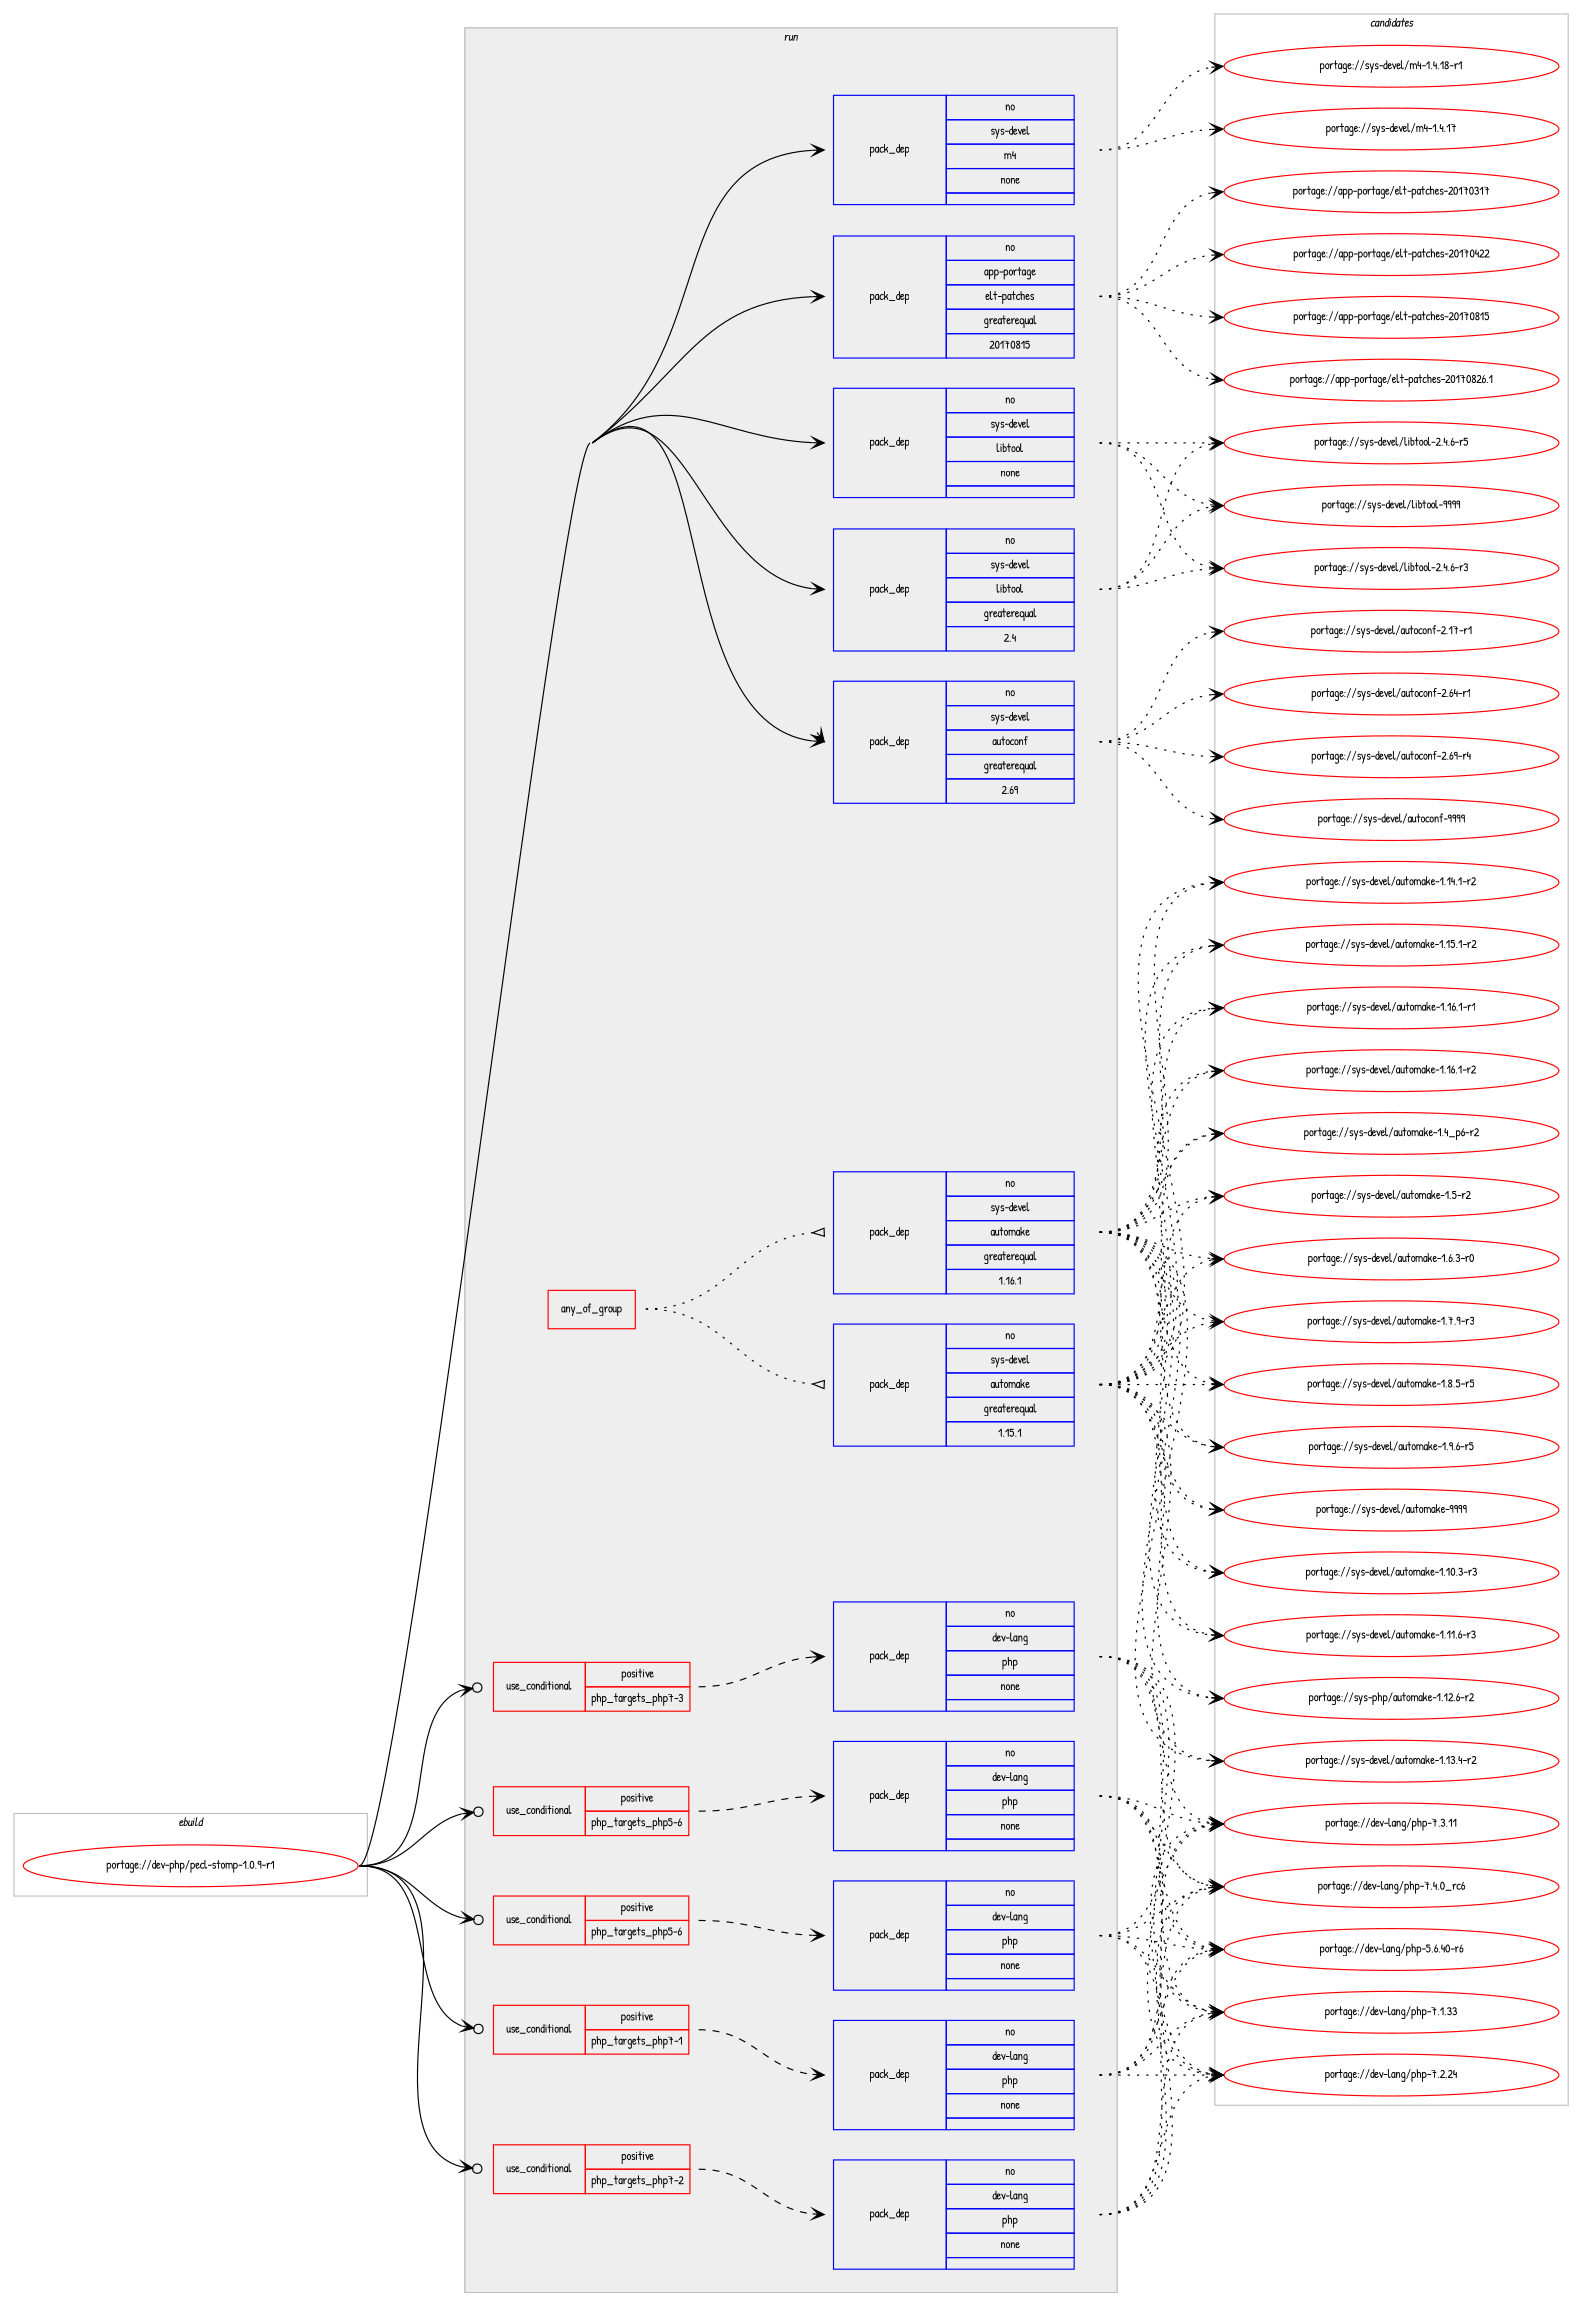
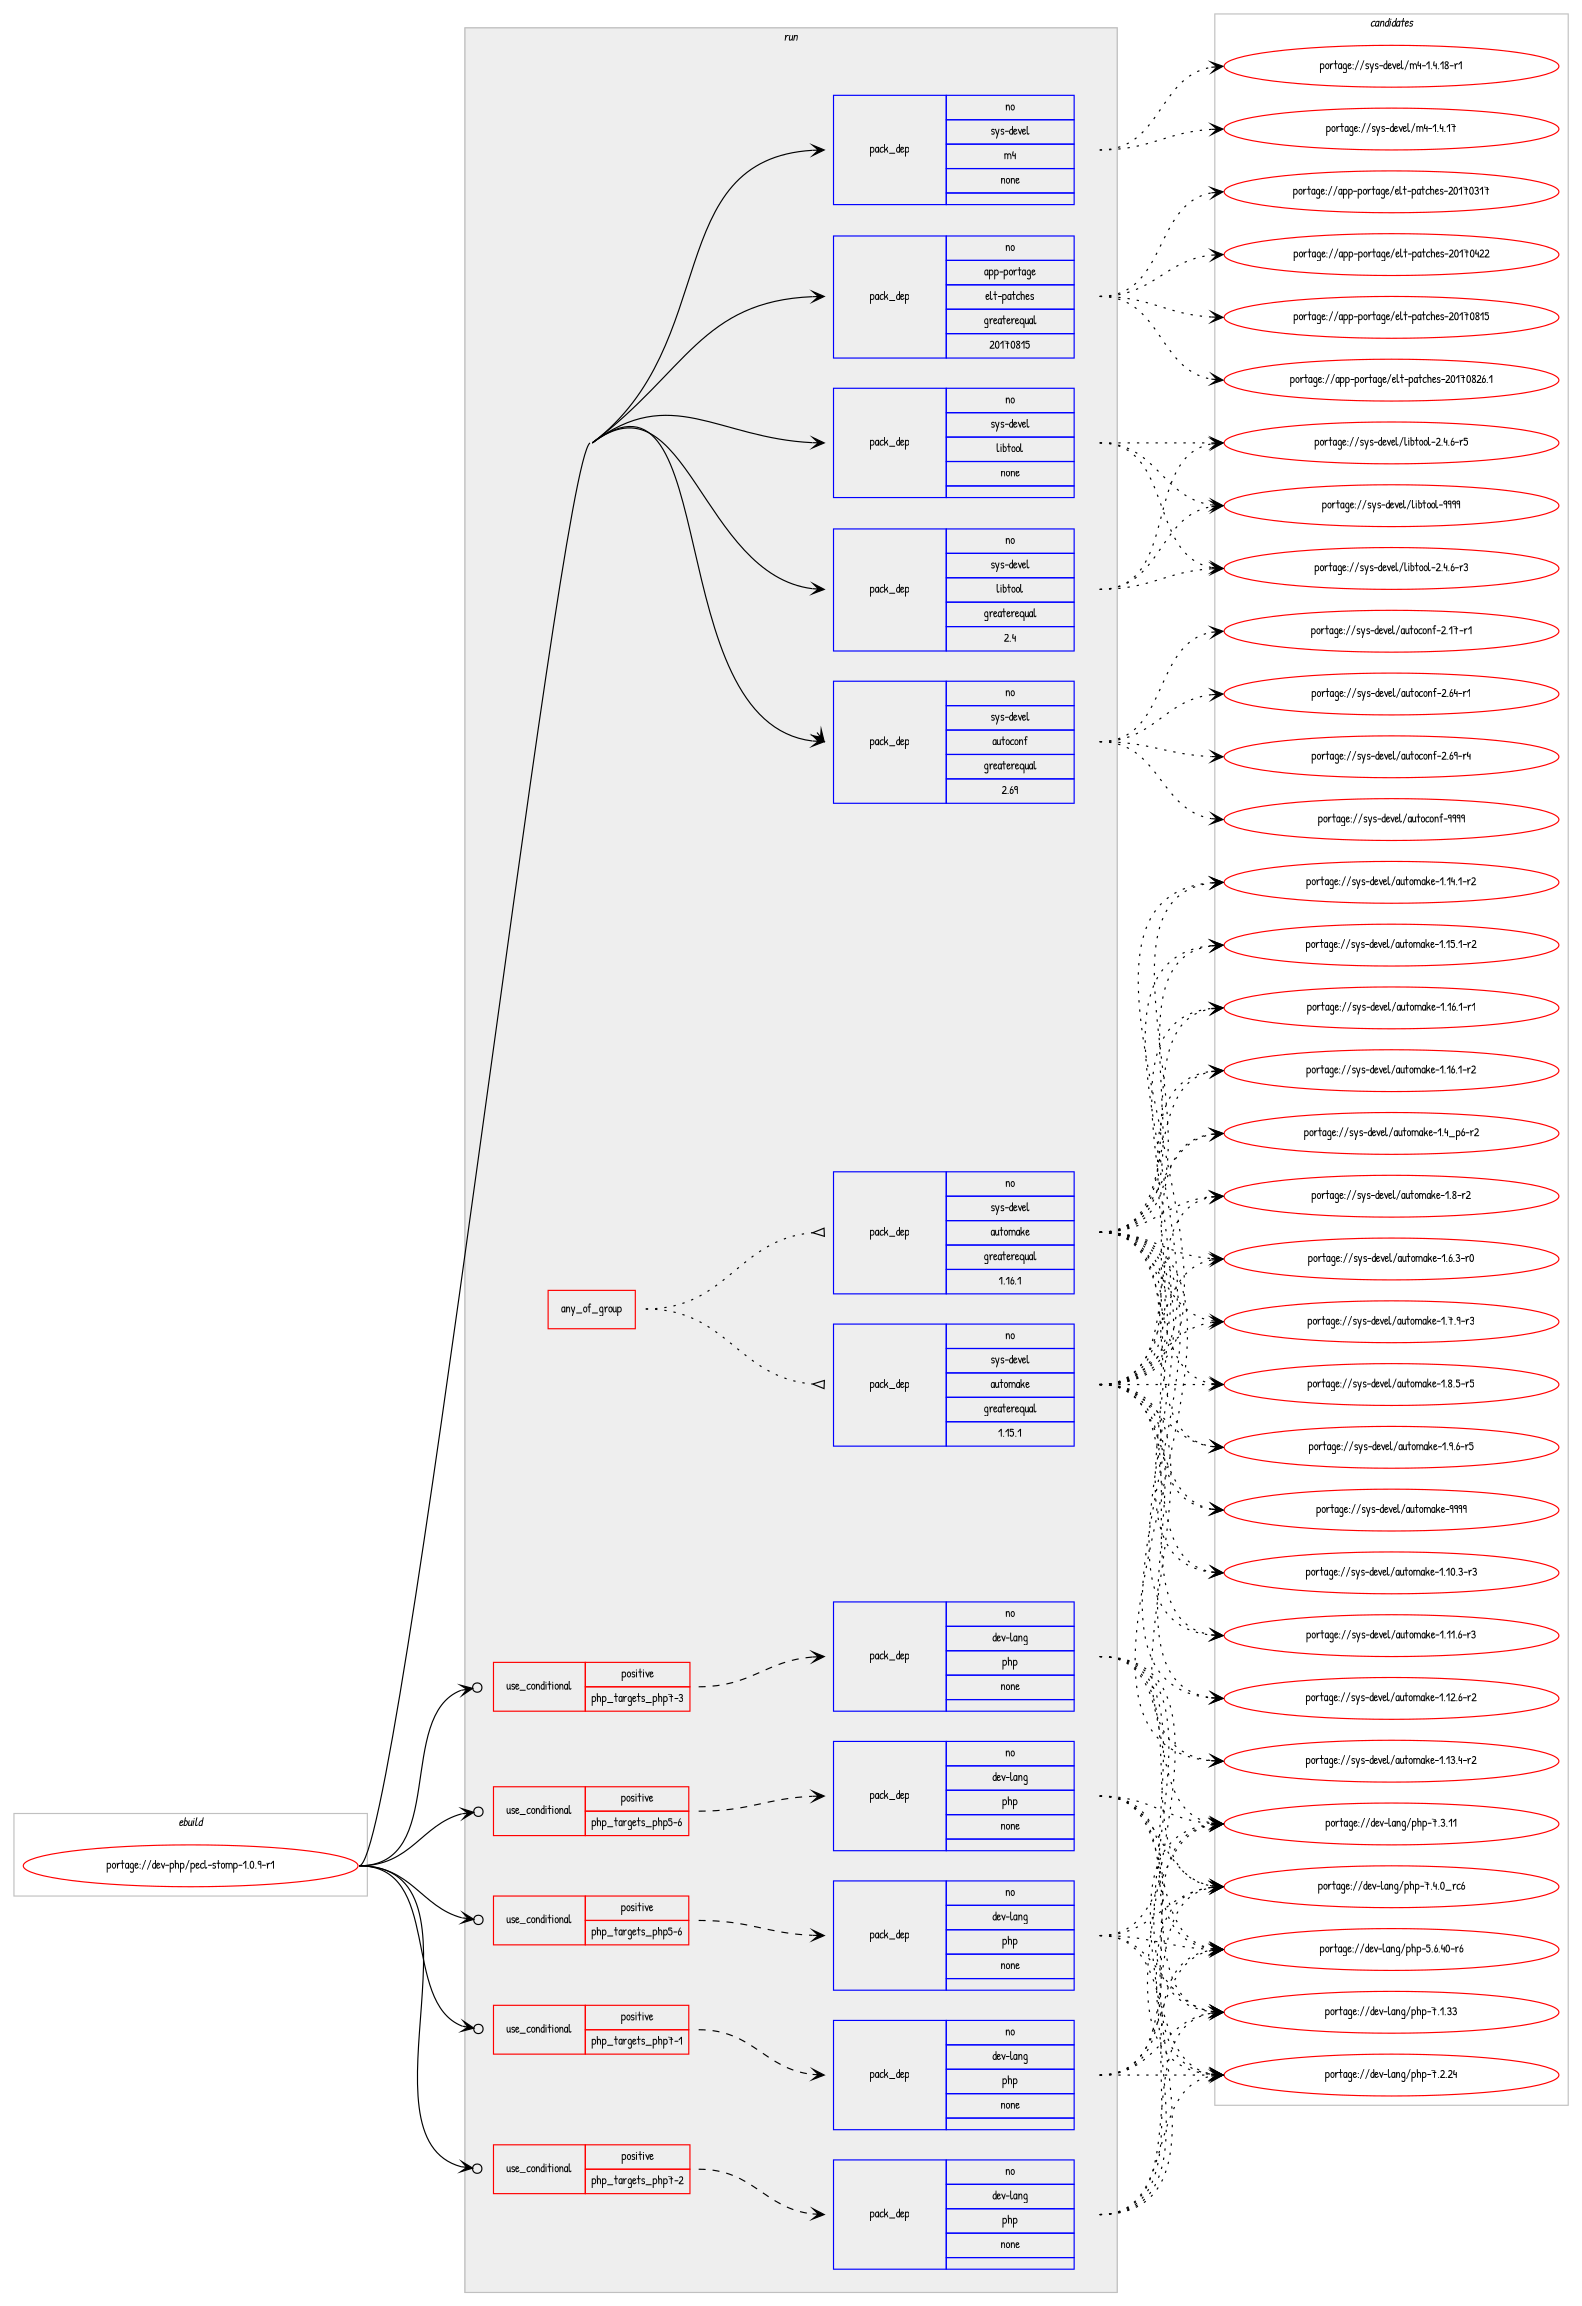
(1392, 1196) -> (1392, 1196)
(1392, 1698) -> (1392, 1698)
